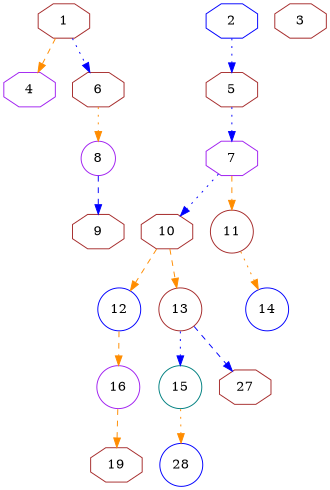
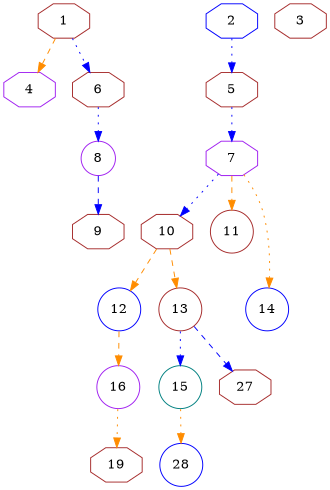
(98, 119) -> (98, 119)
(247, 266) -> (266, 224)
(117, 424) -> (117, 424)
